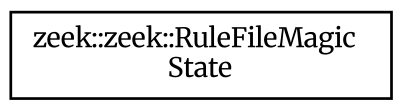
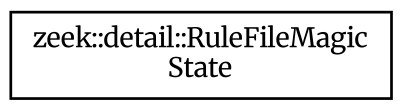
(201, 55) -> (201, 55)
